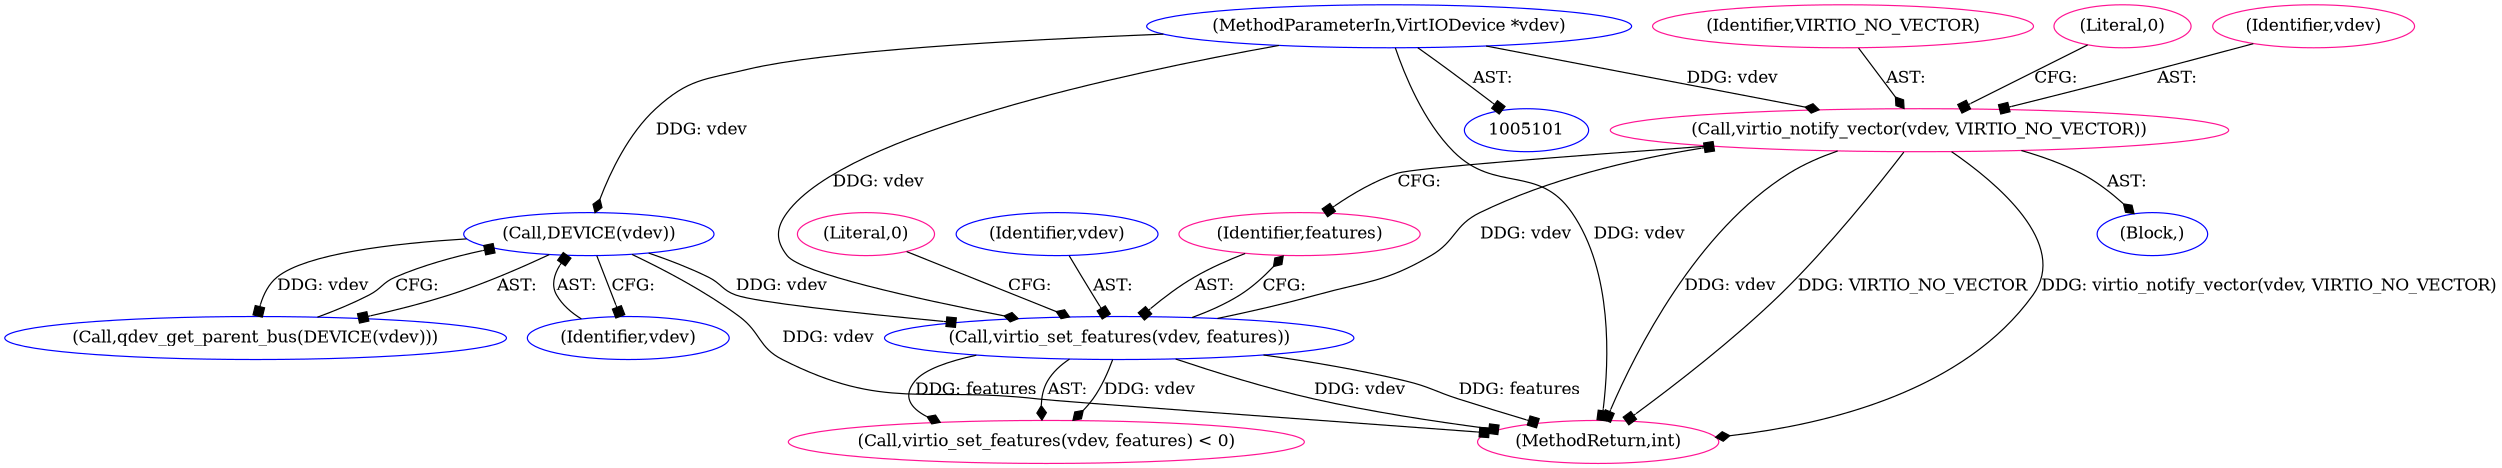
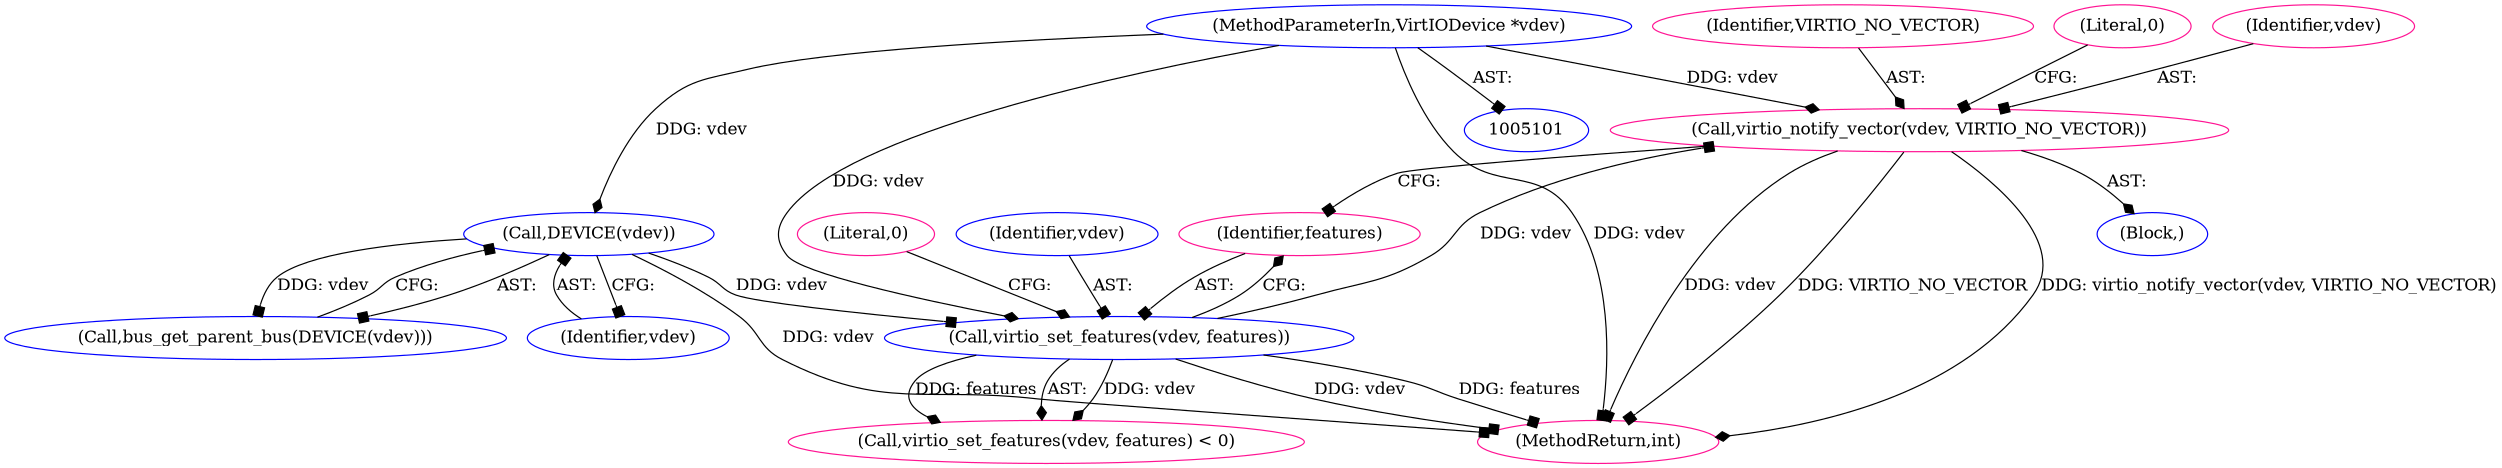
(256, 338) -> (256, 338)
